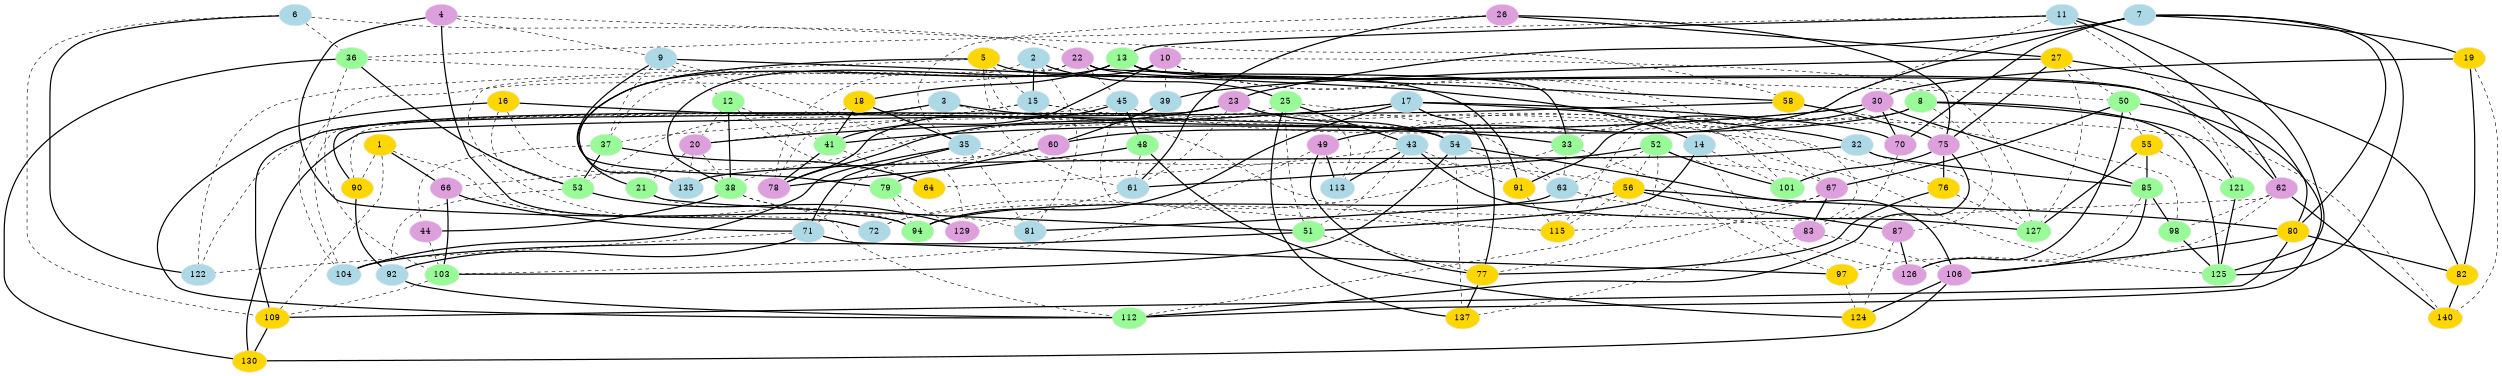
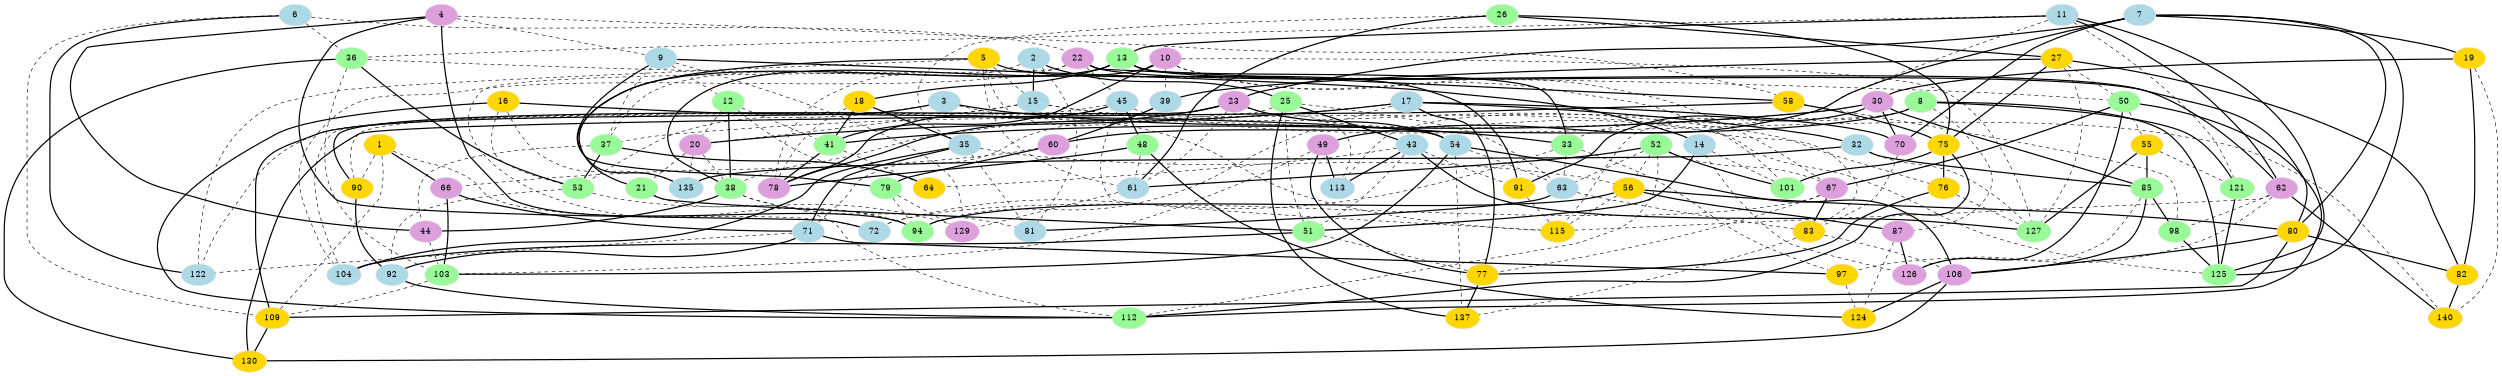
(1502, 15) -> (1502, 15)
none -> (71, 93)
(1944, 145) -> (1944, 145)
(1168, 195) -> (1168, 195)
(807, 205) -> (807, 205)
(1809, 232) -> (1809, 232)
